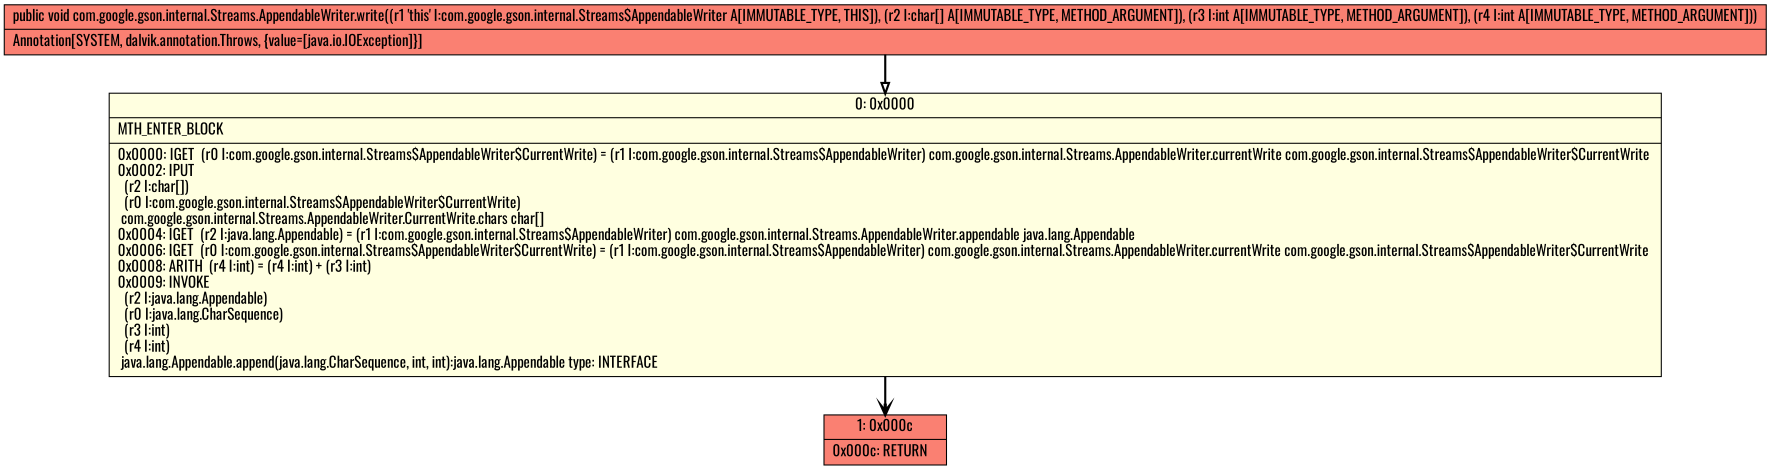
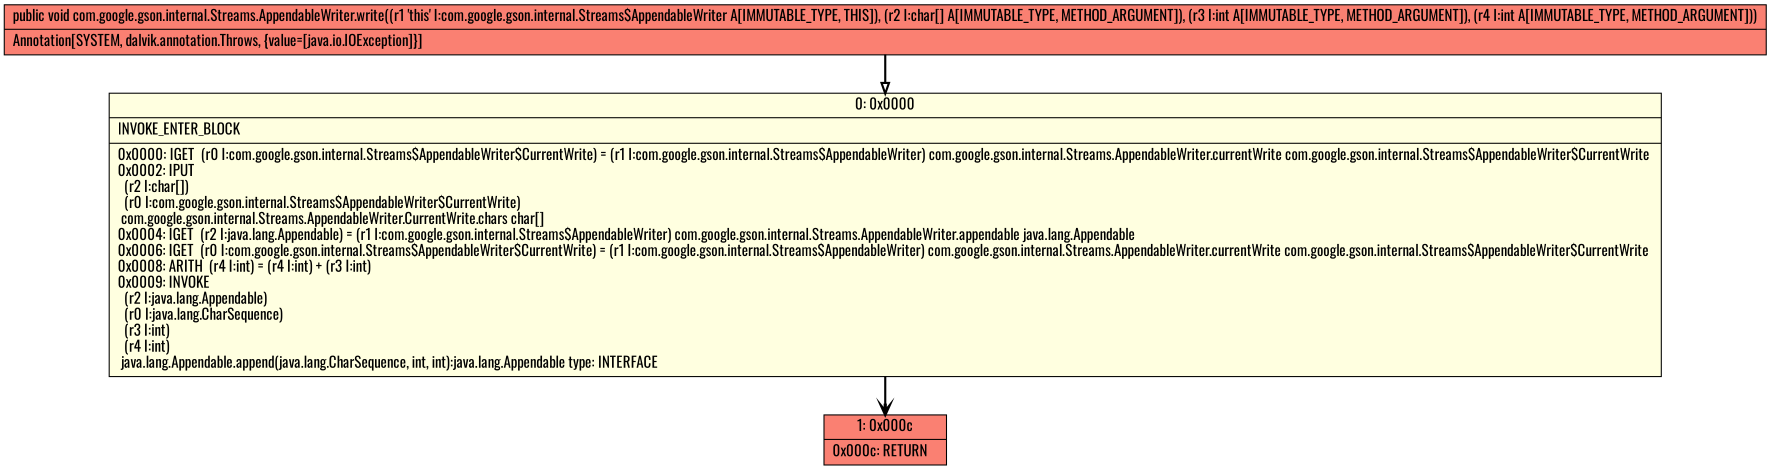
(171, 130) -> (179, 130)
